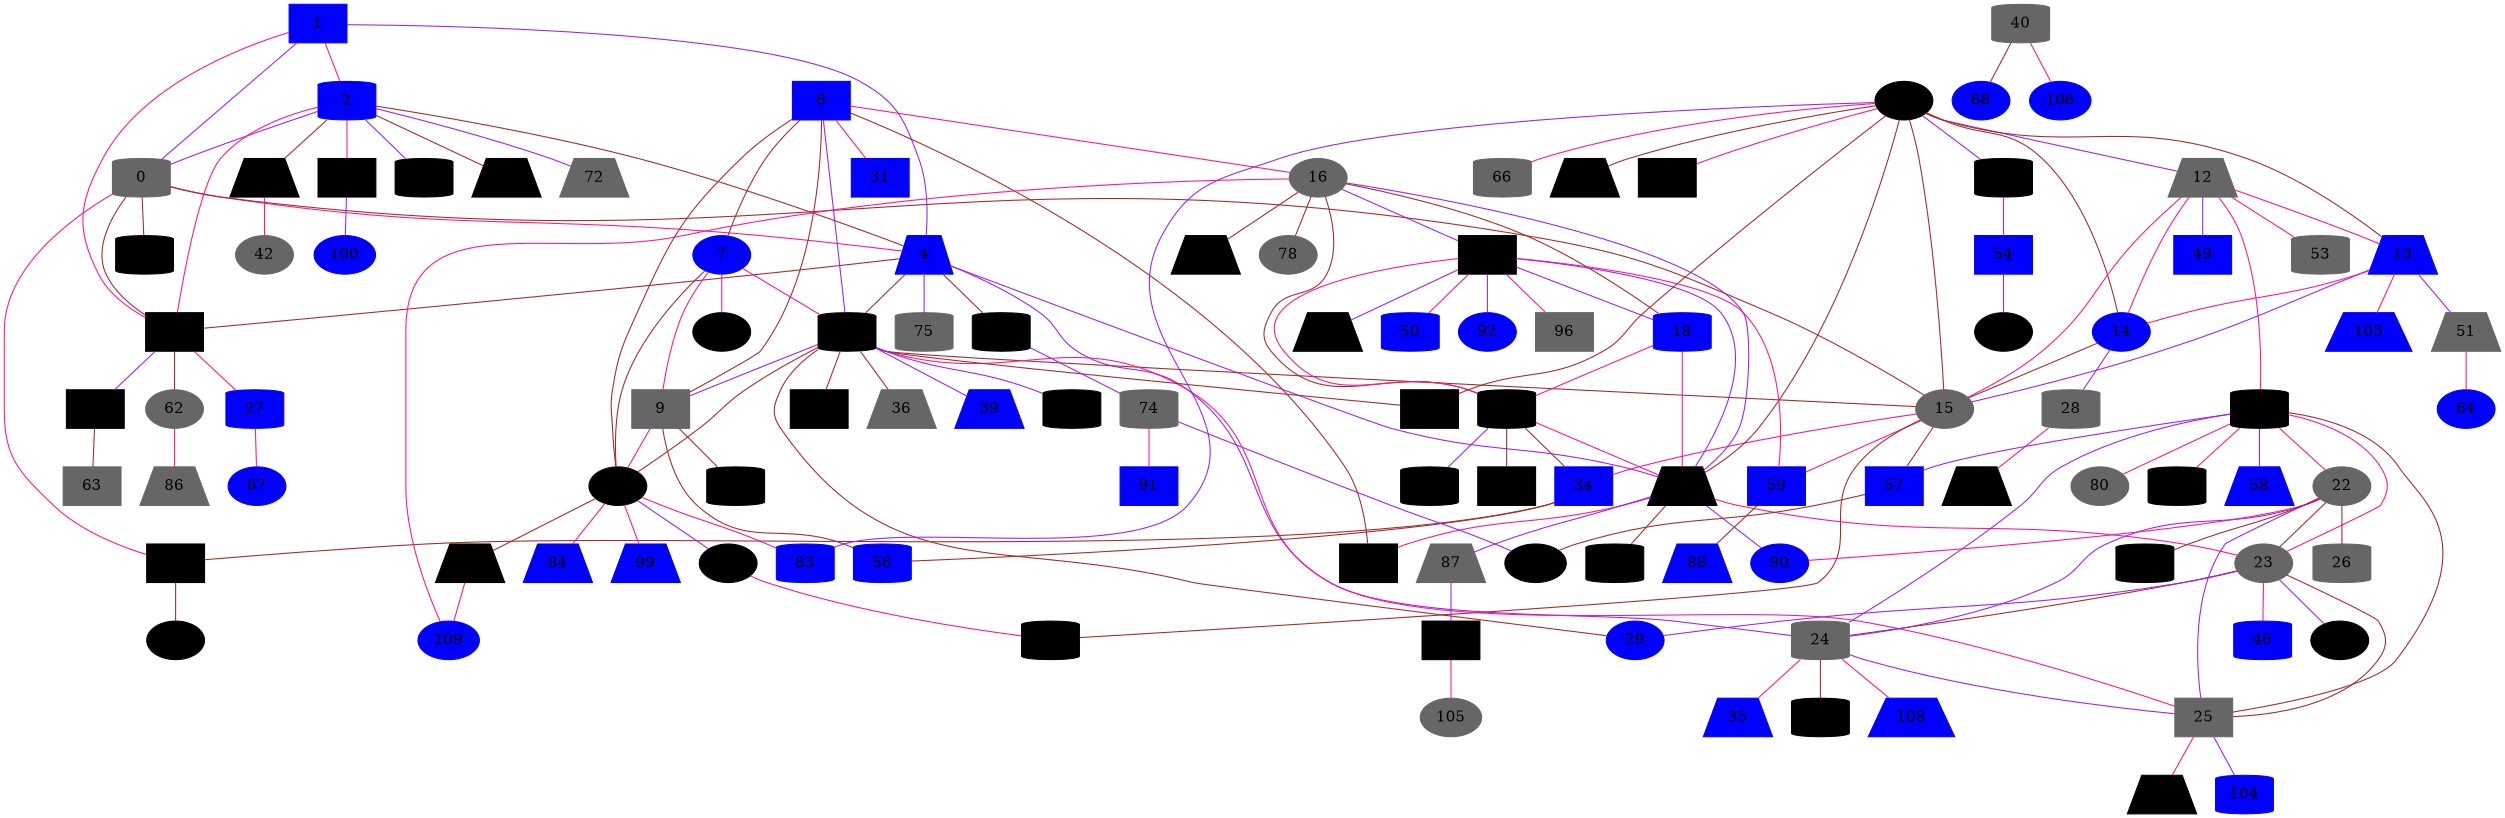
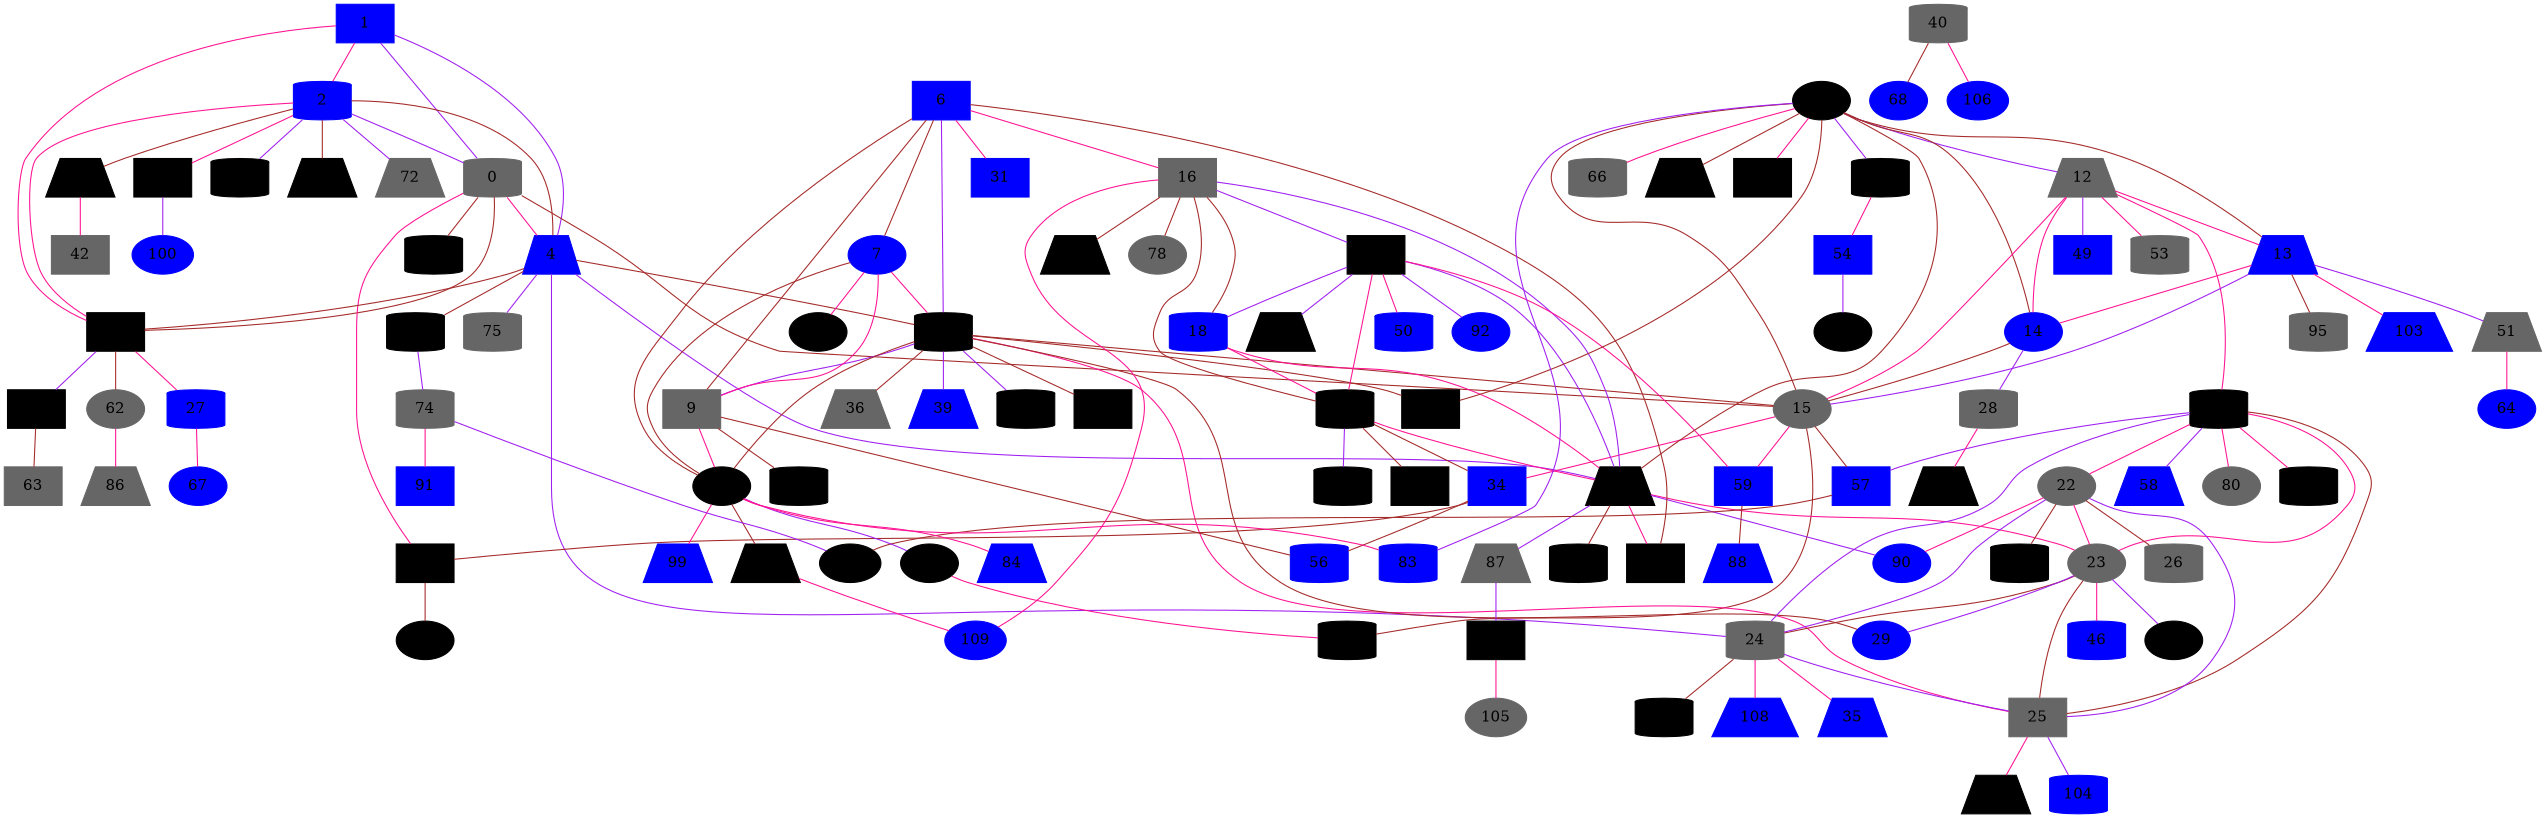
(1318, 178) -> (1188, 178)
(264, 255) -> (80, 255)
(1564, 332) -> none
none -> (2318, 332)
(2303, 525) -> (2082, 525)
